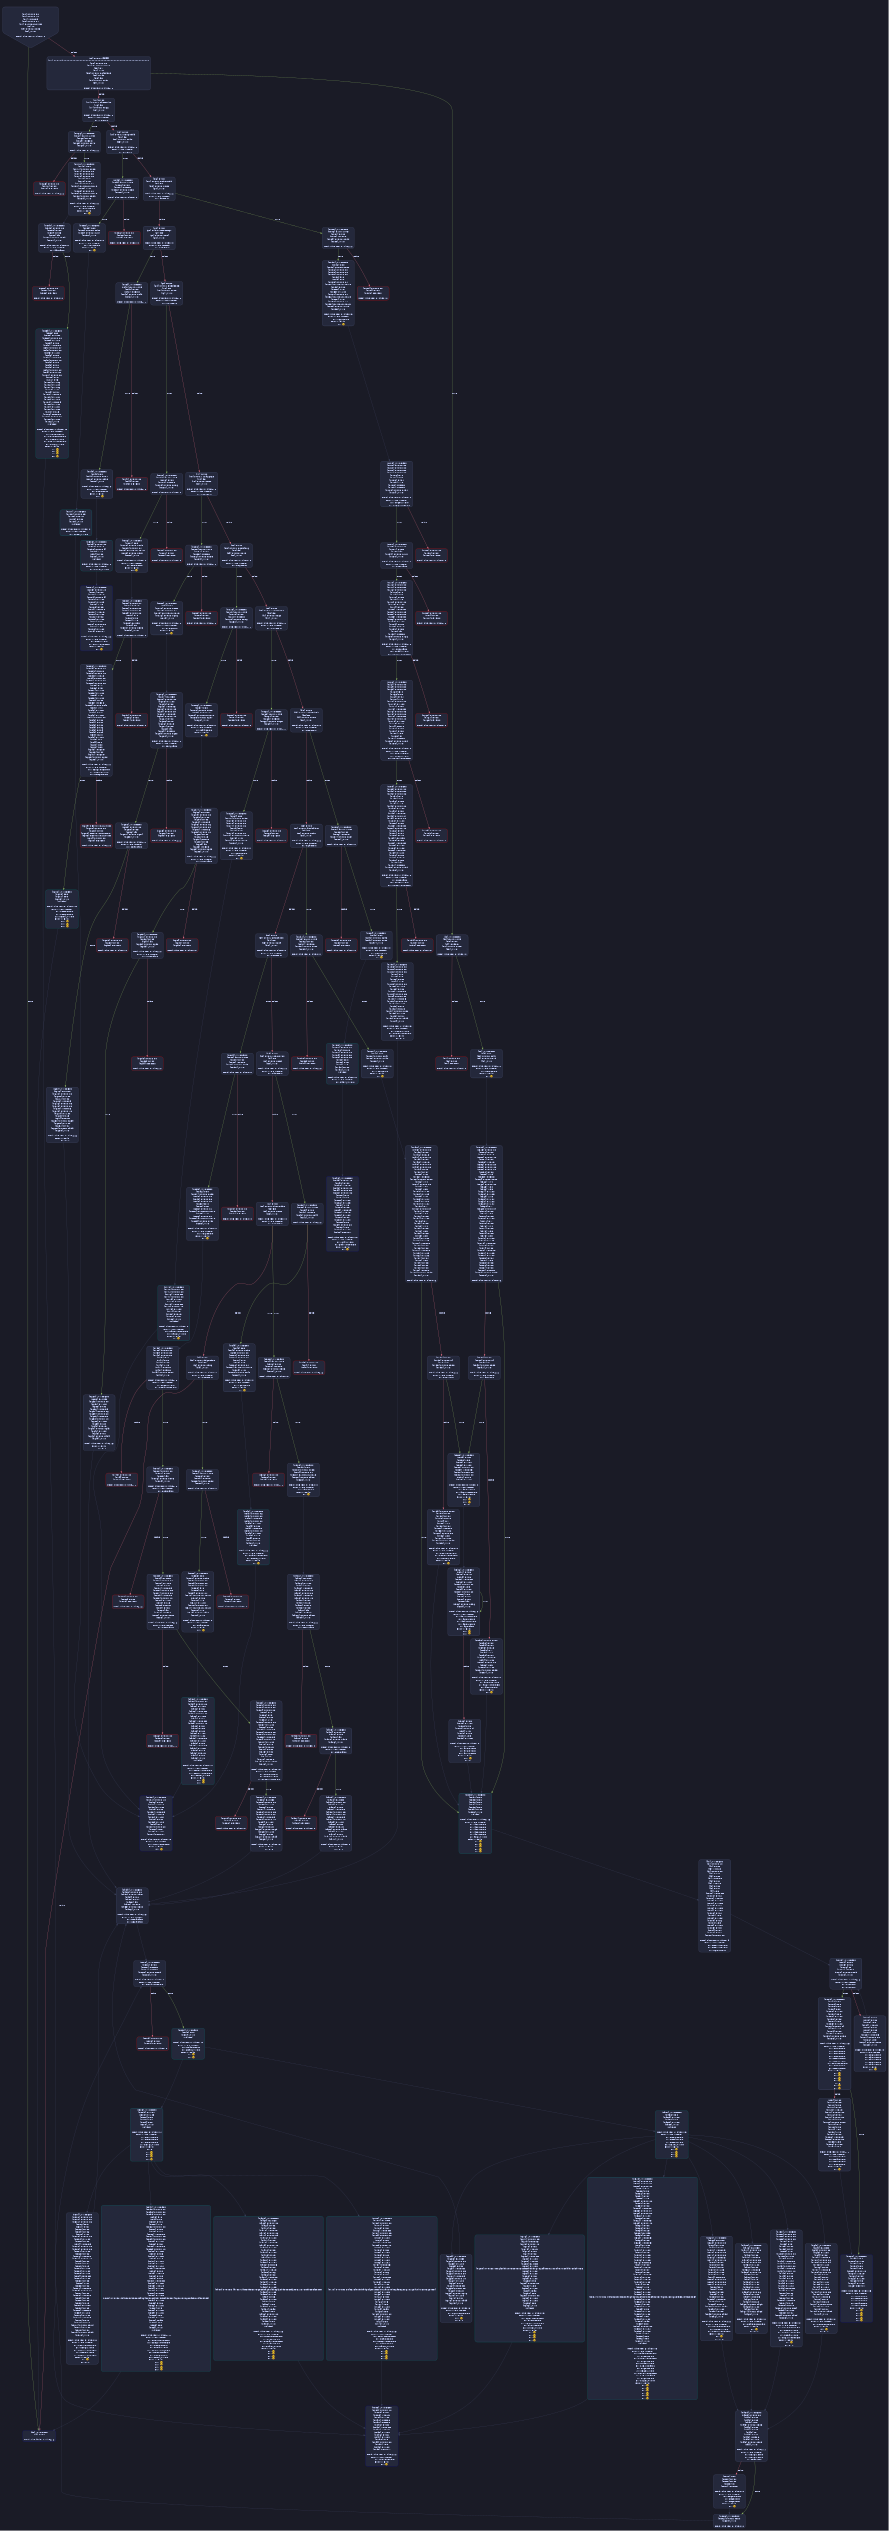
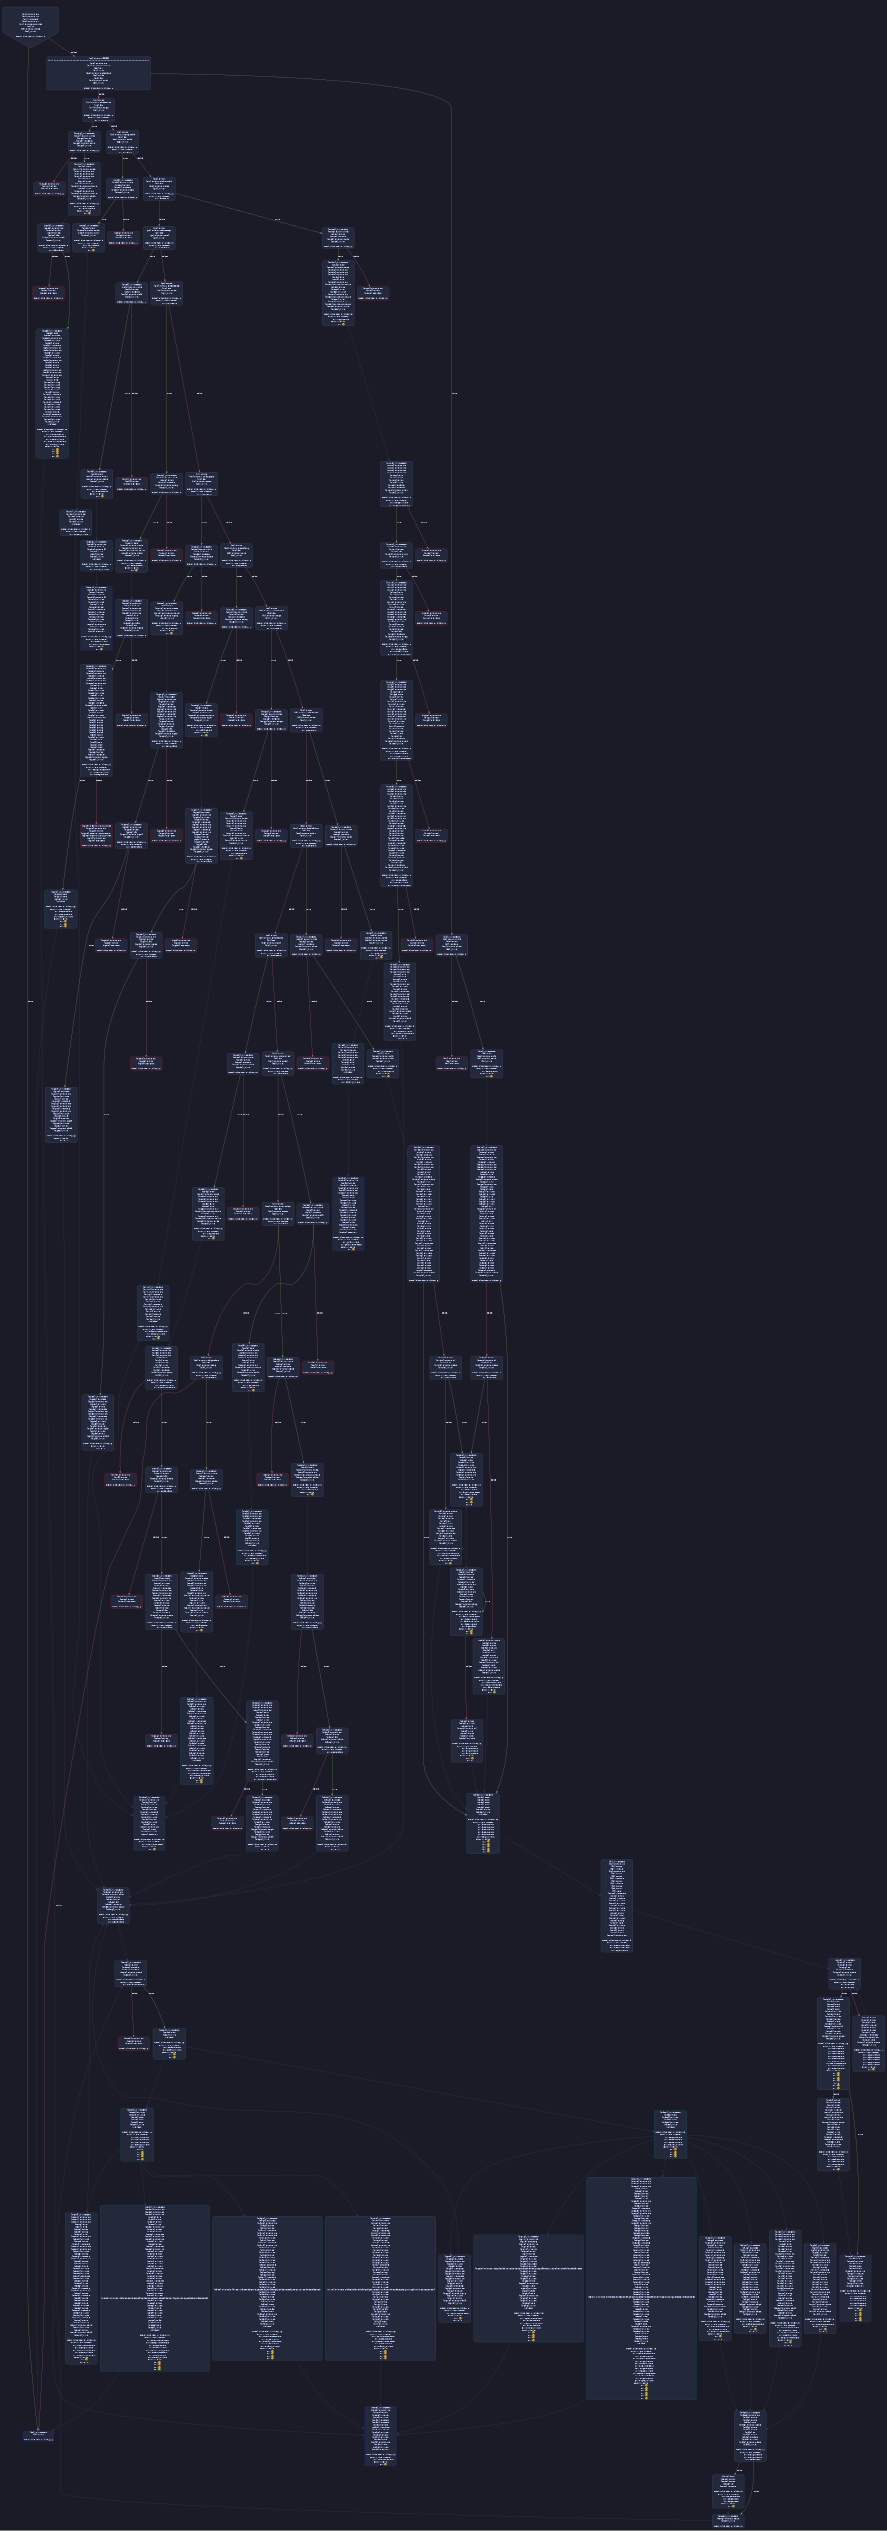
(39, 2436) -> (38, 2436)
